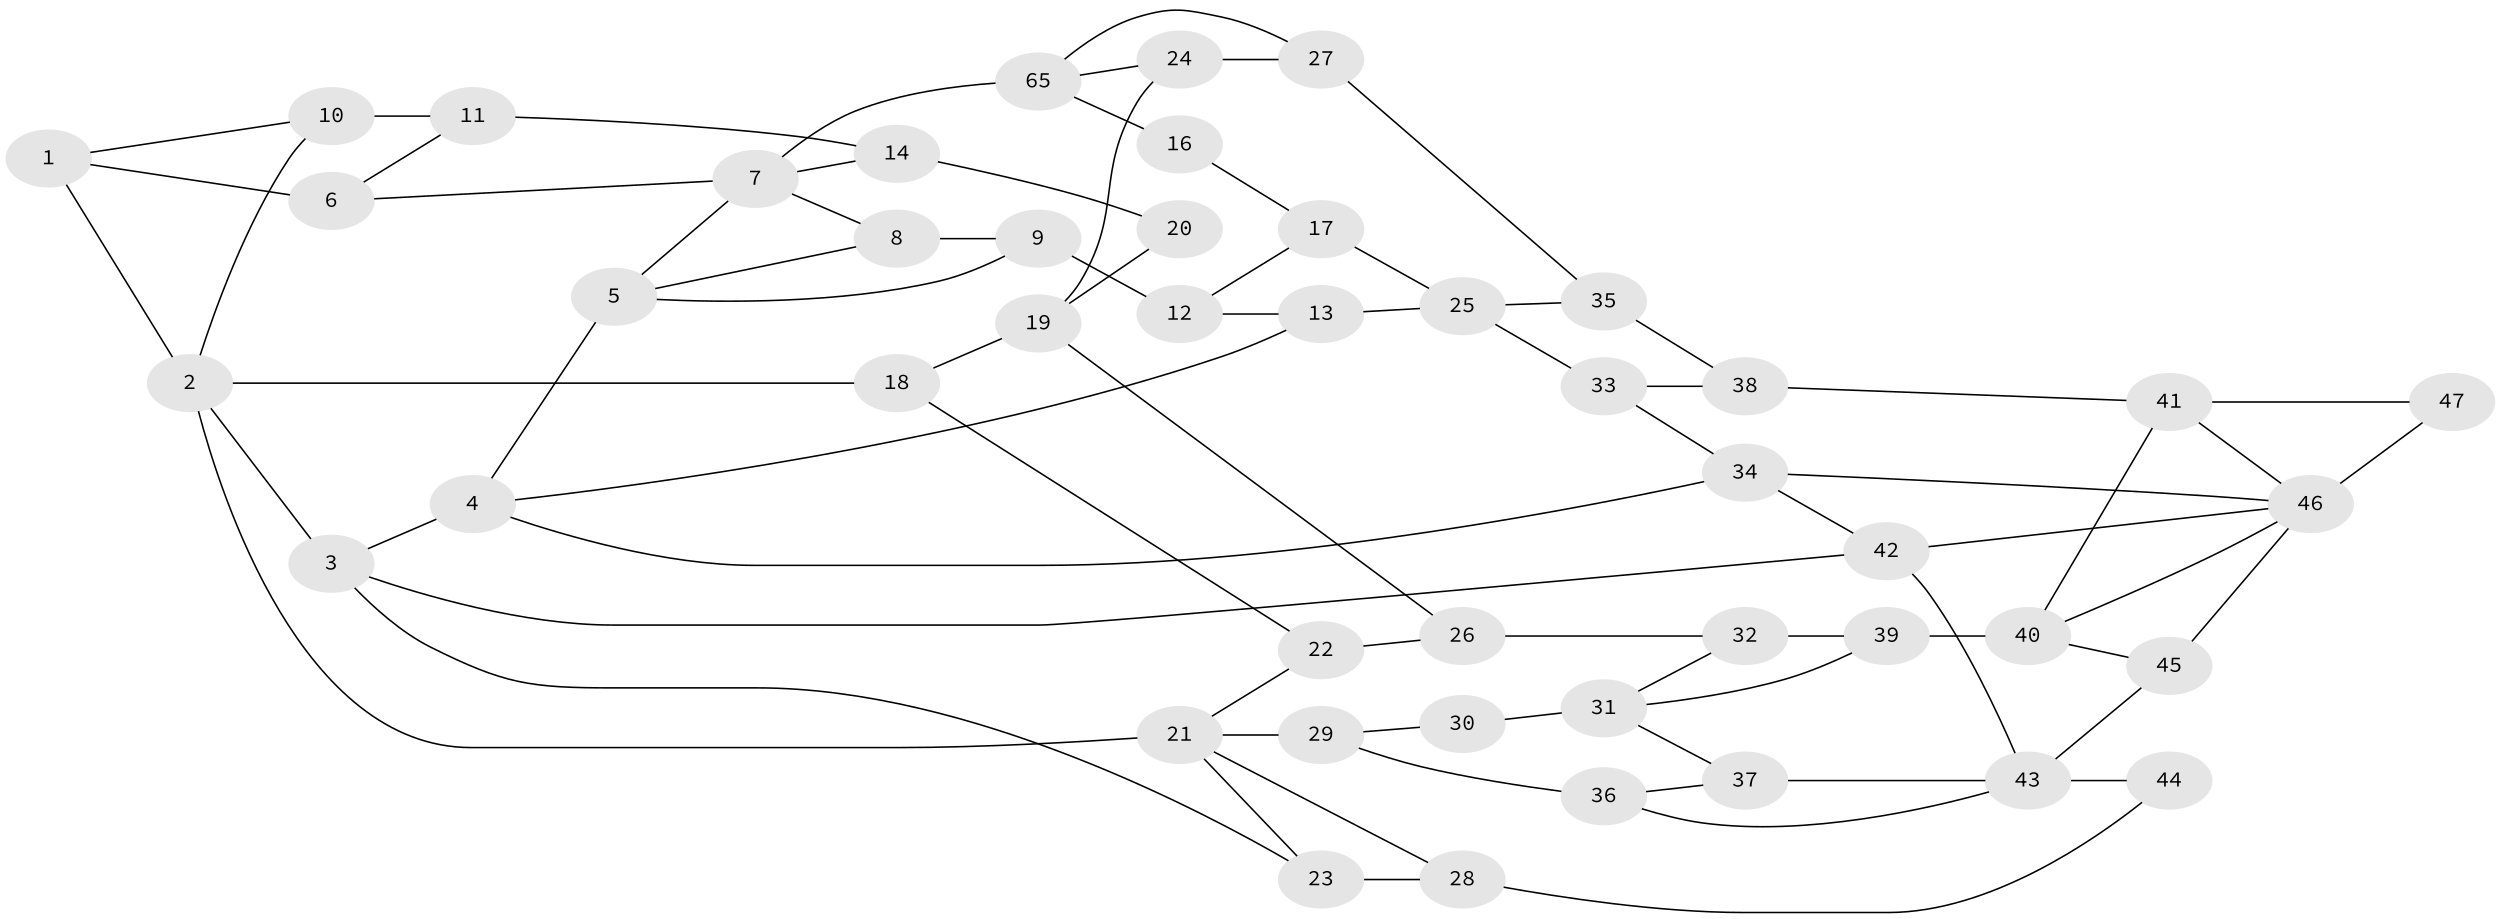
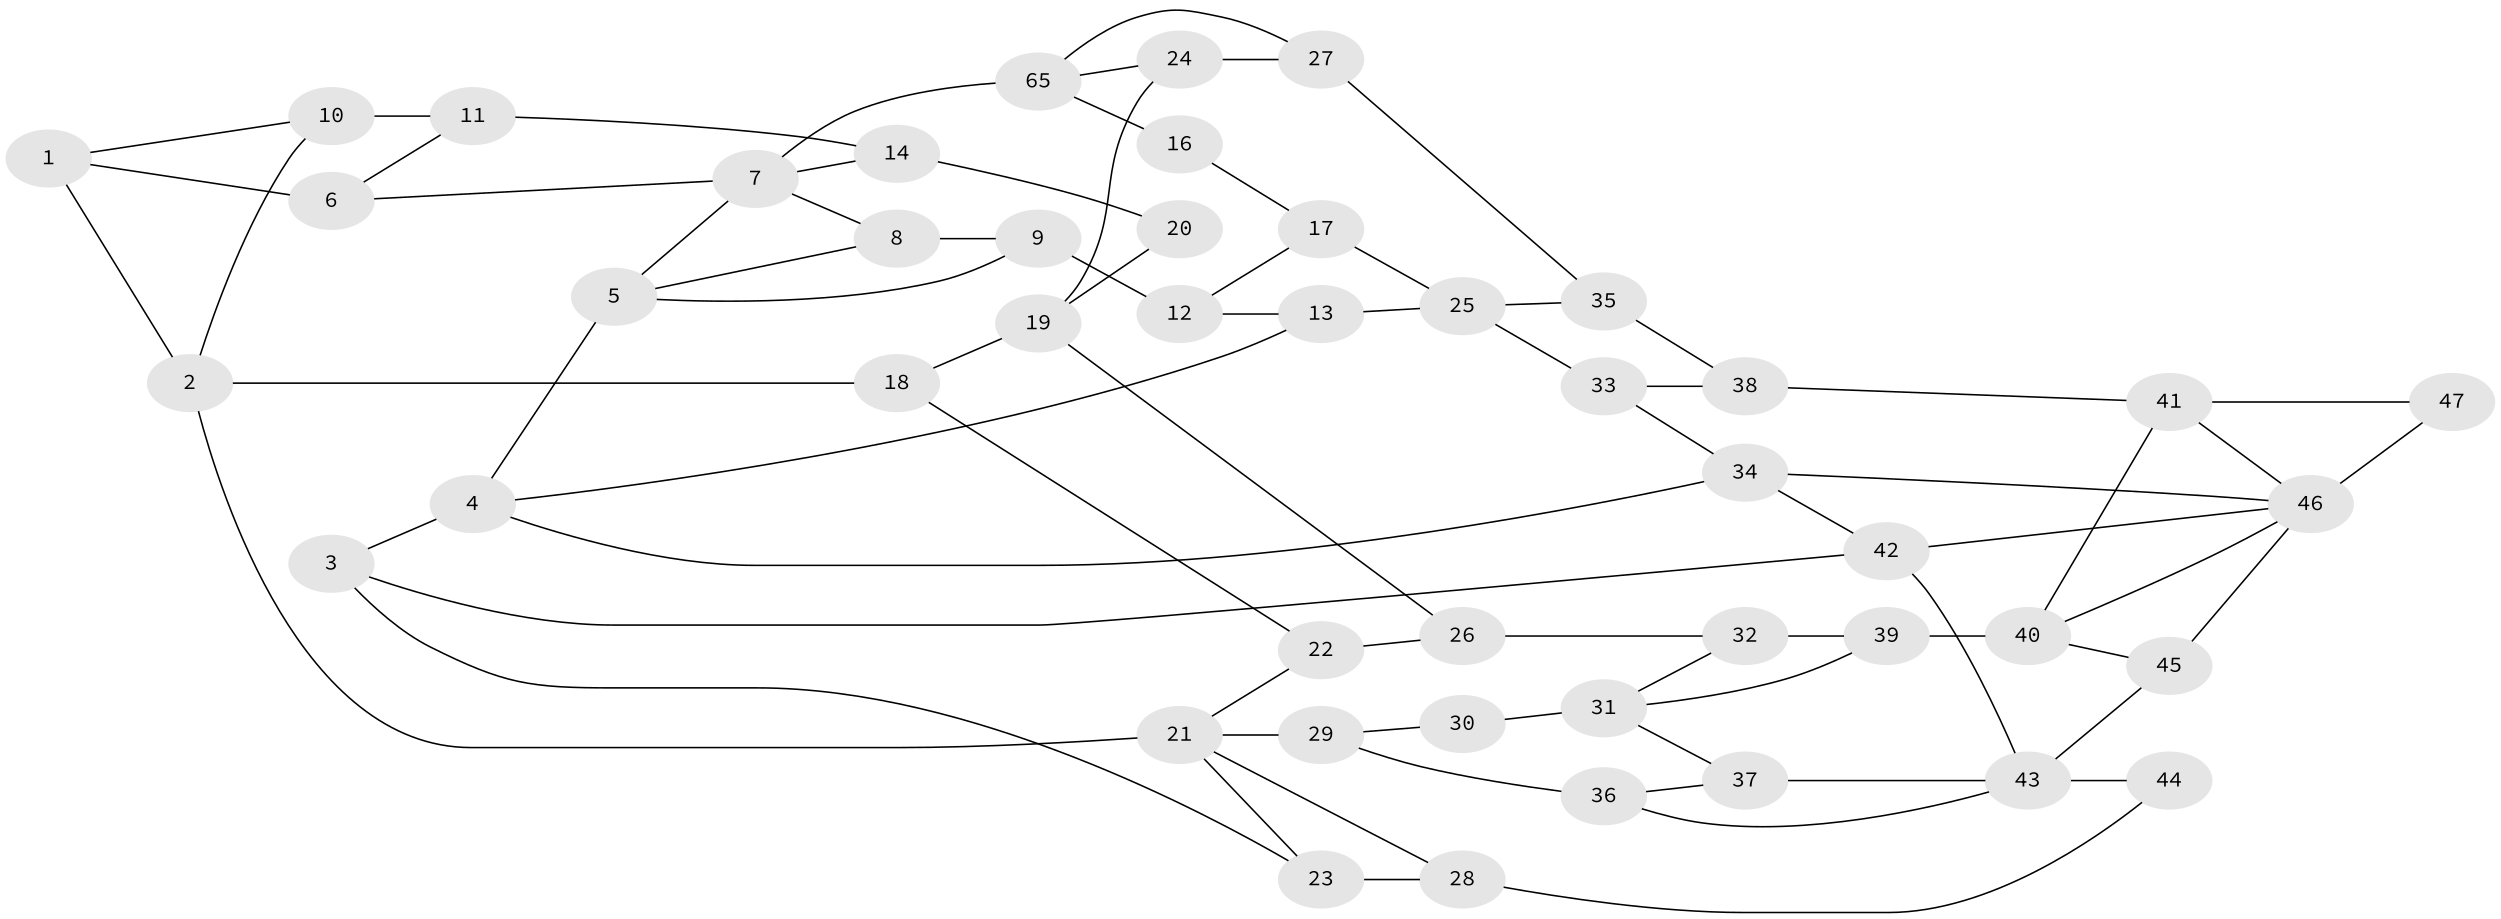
(261, 474) -> none
